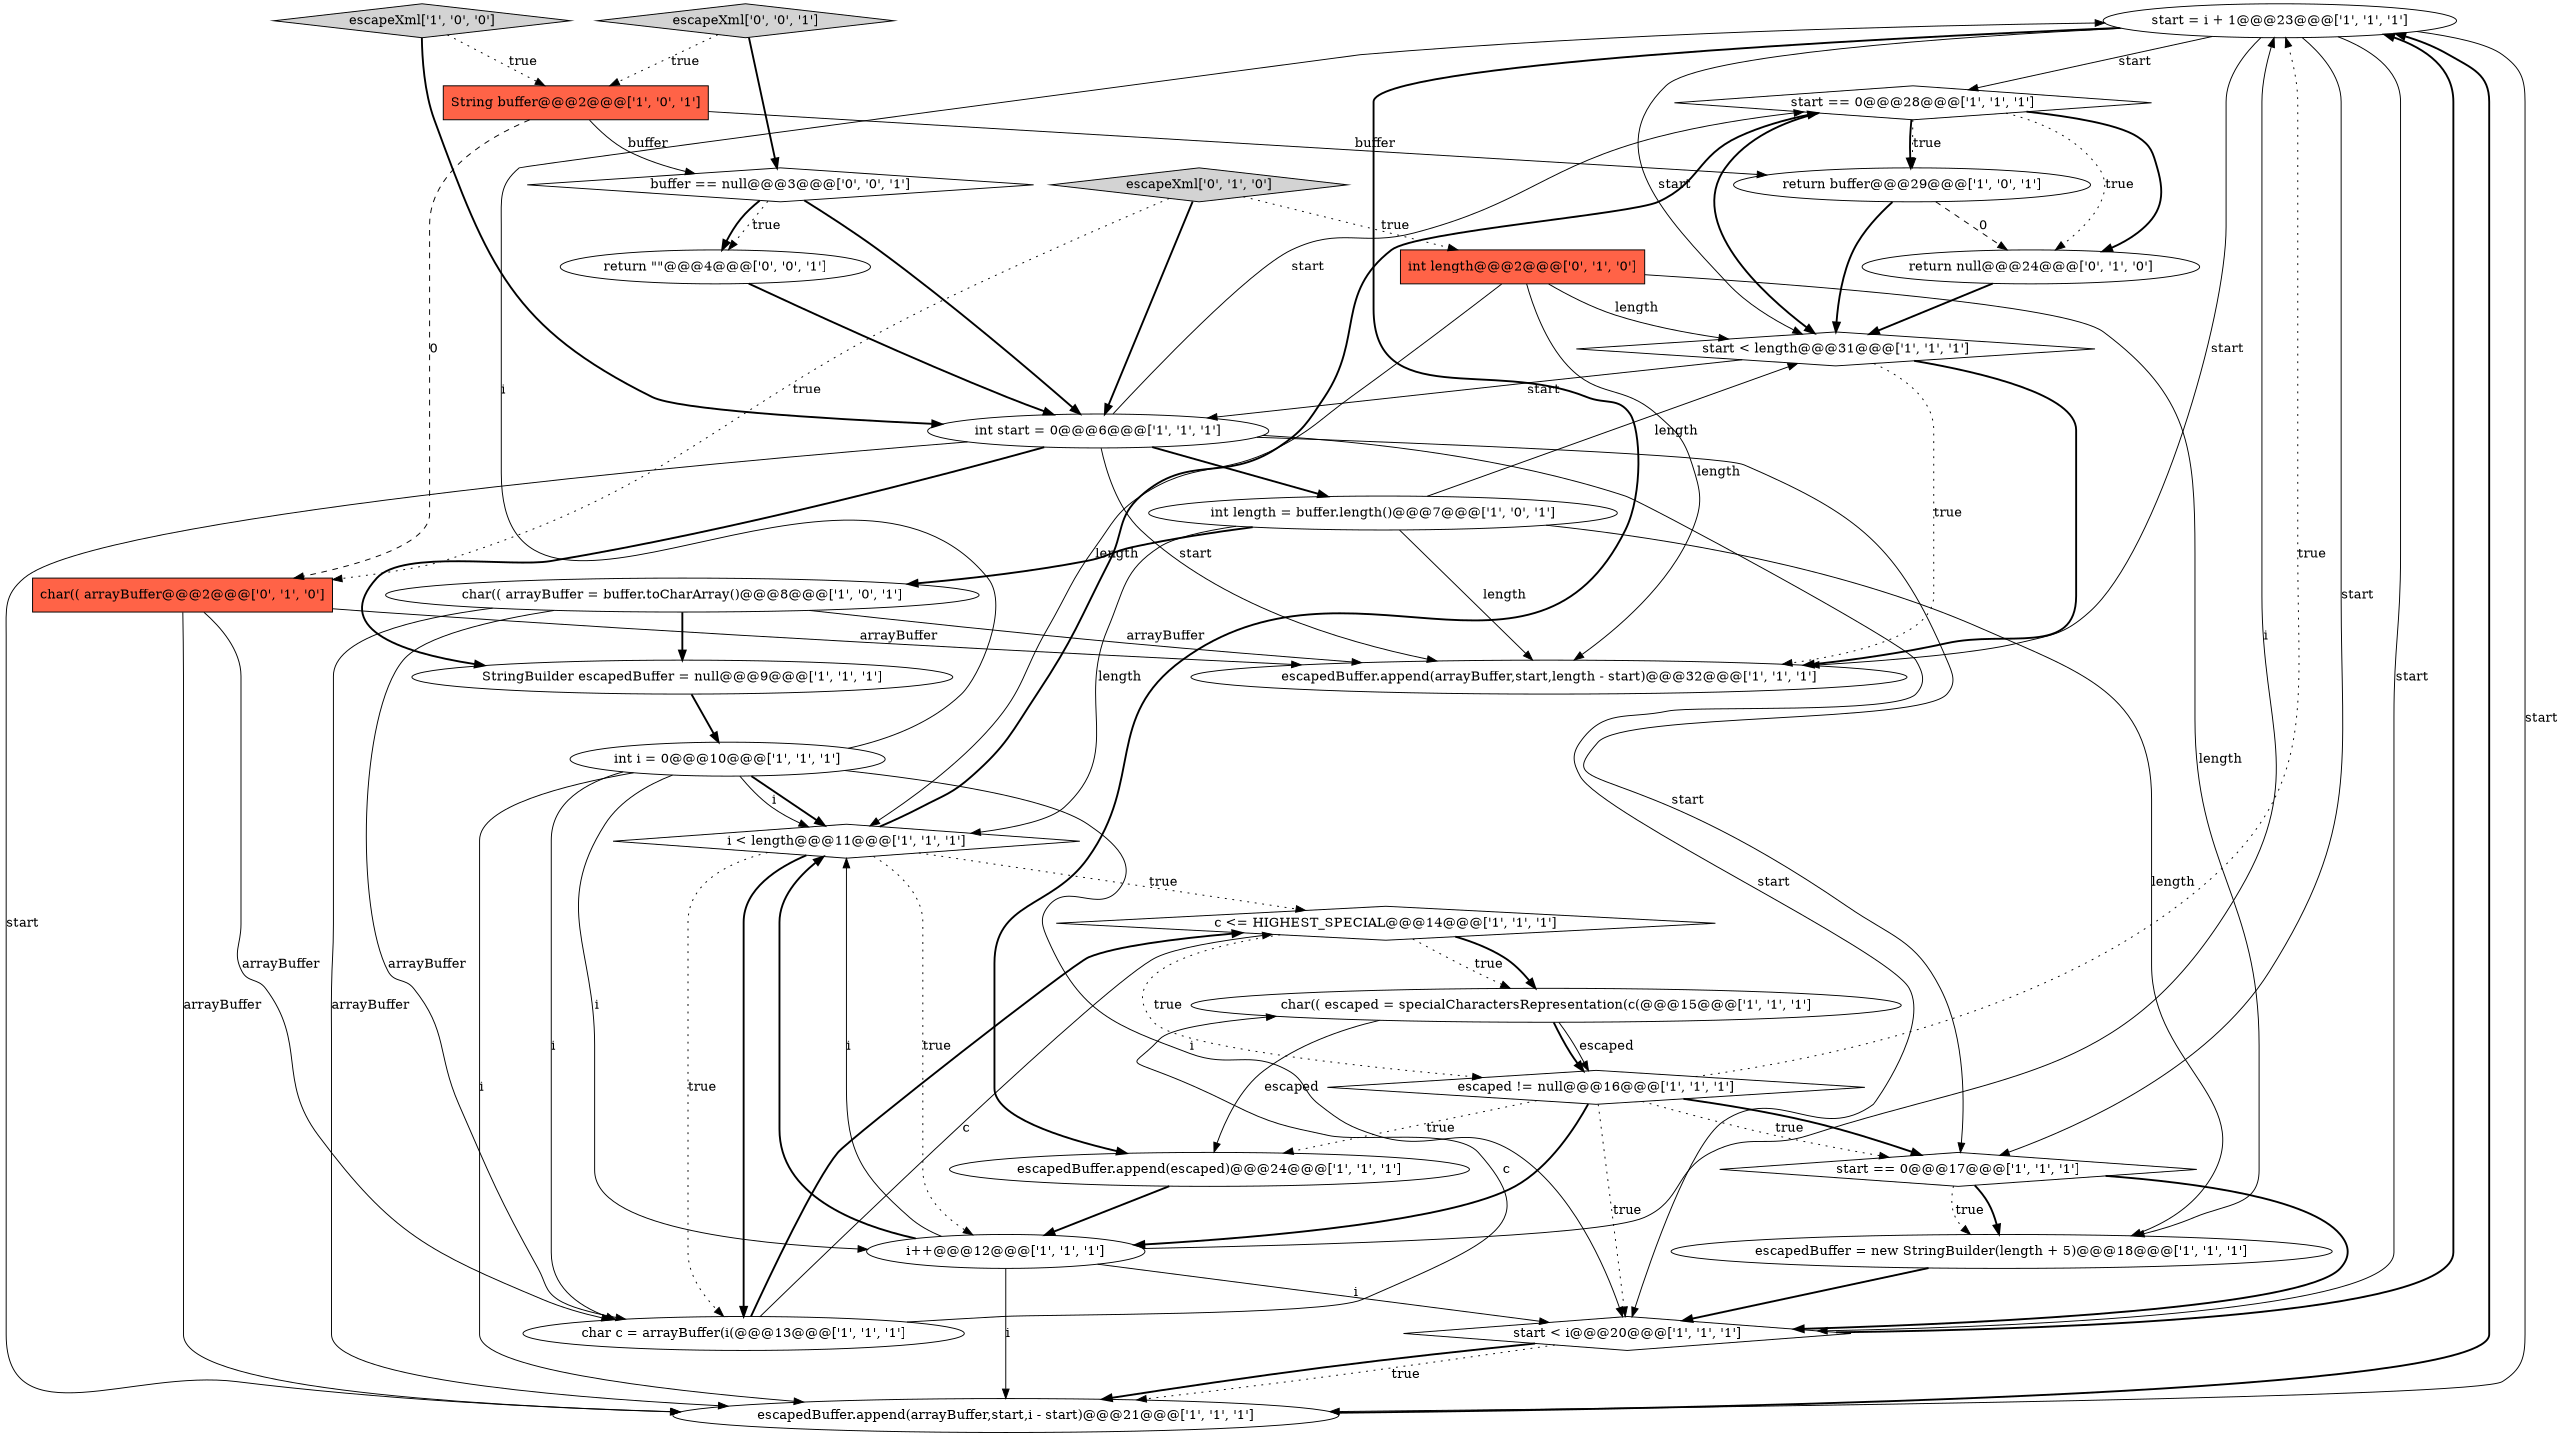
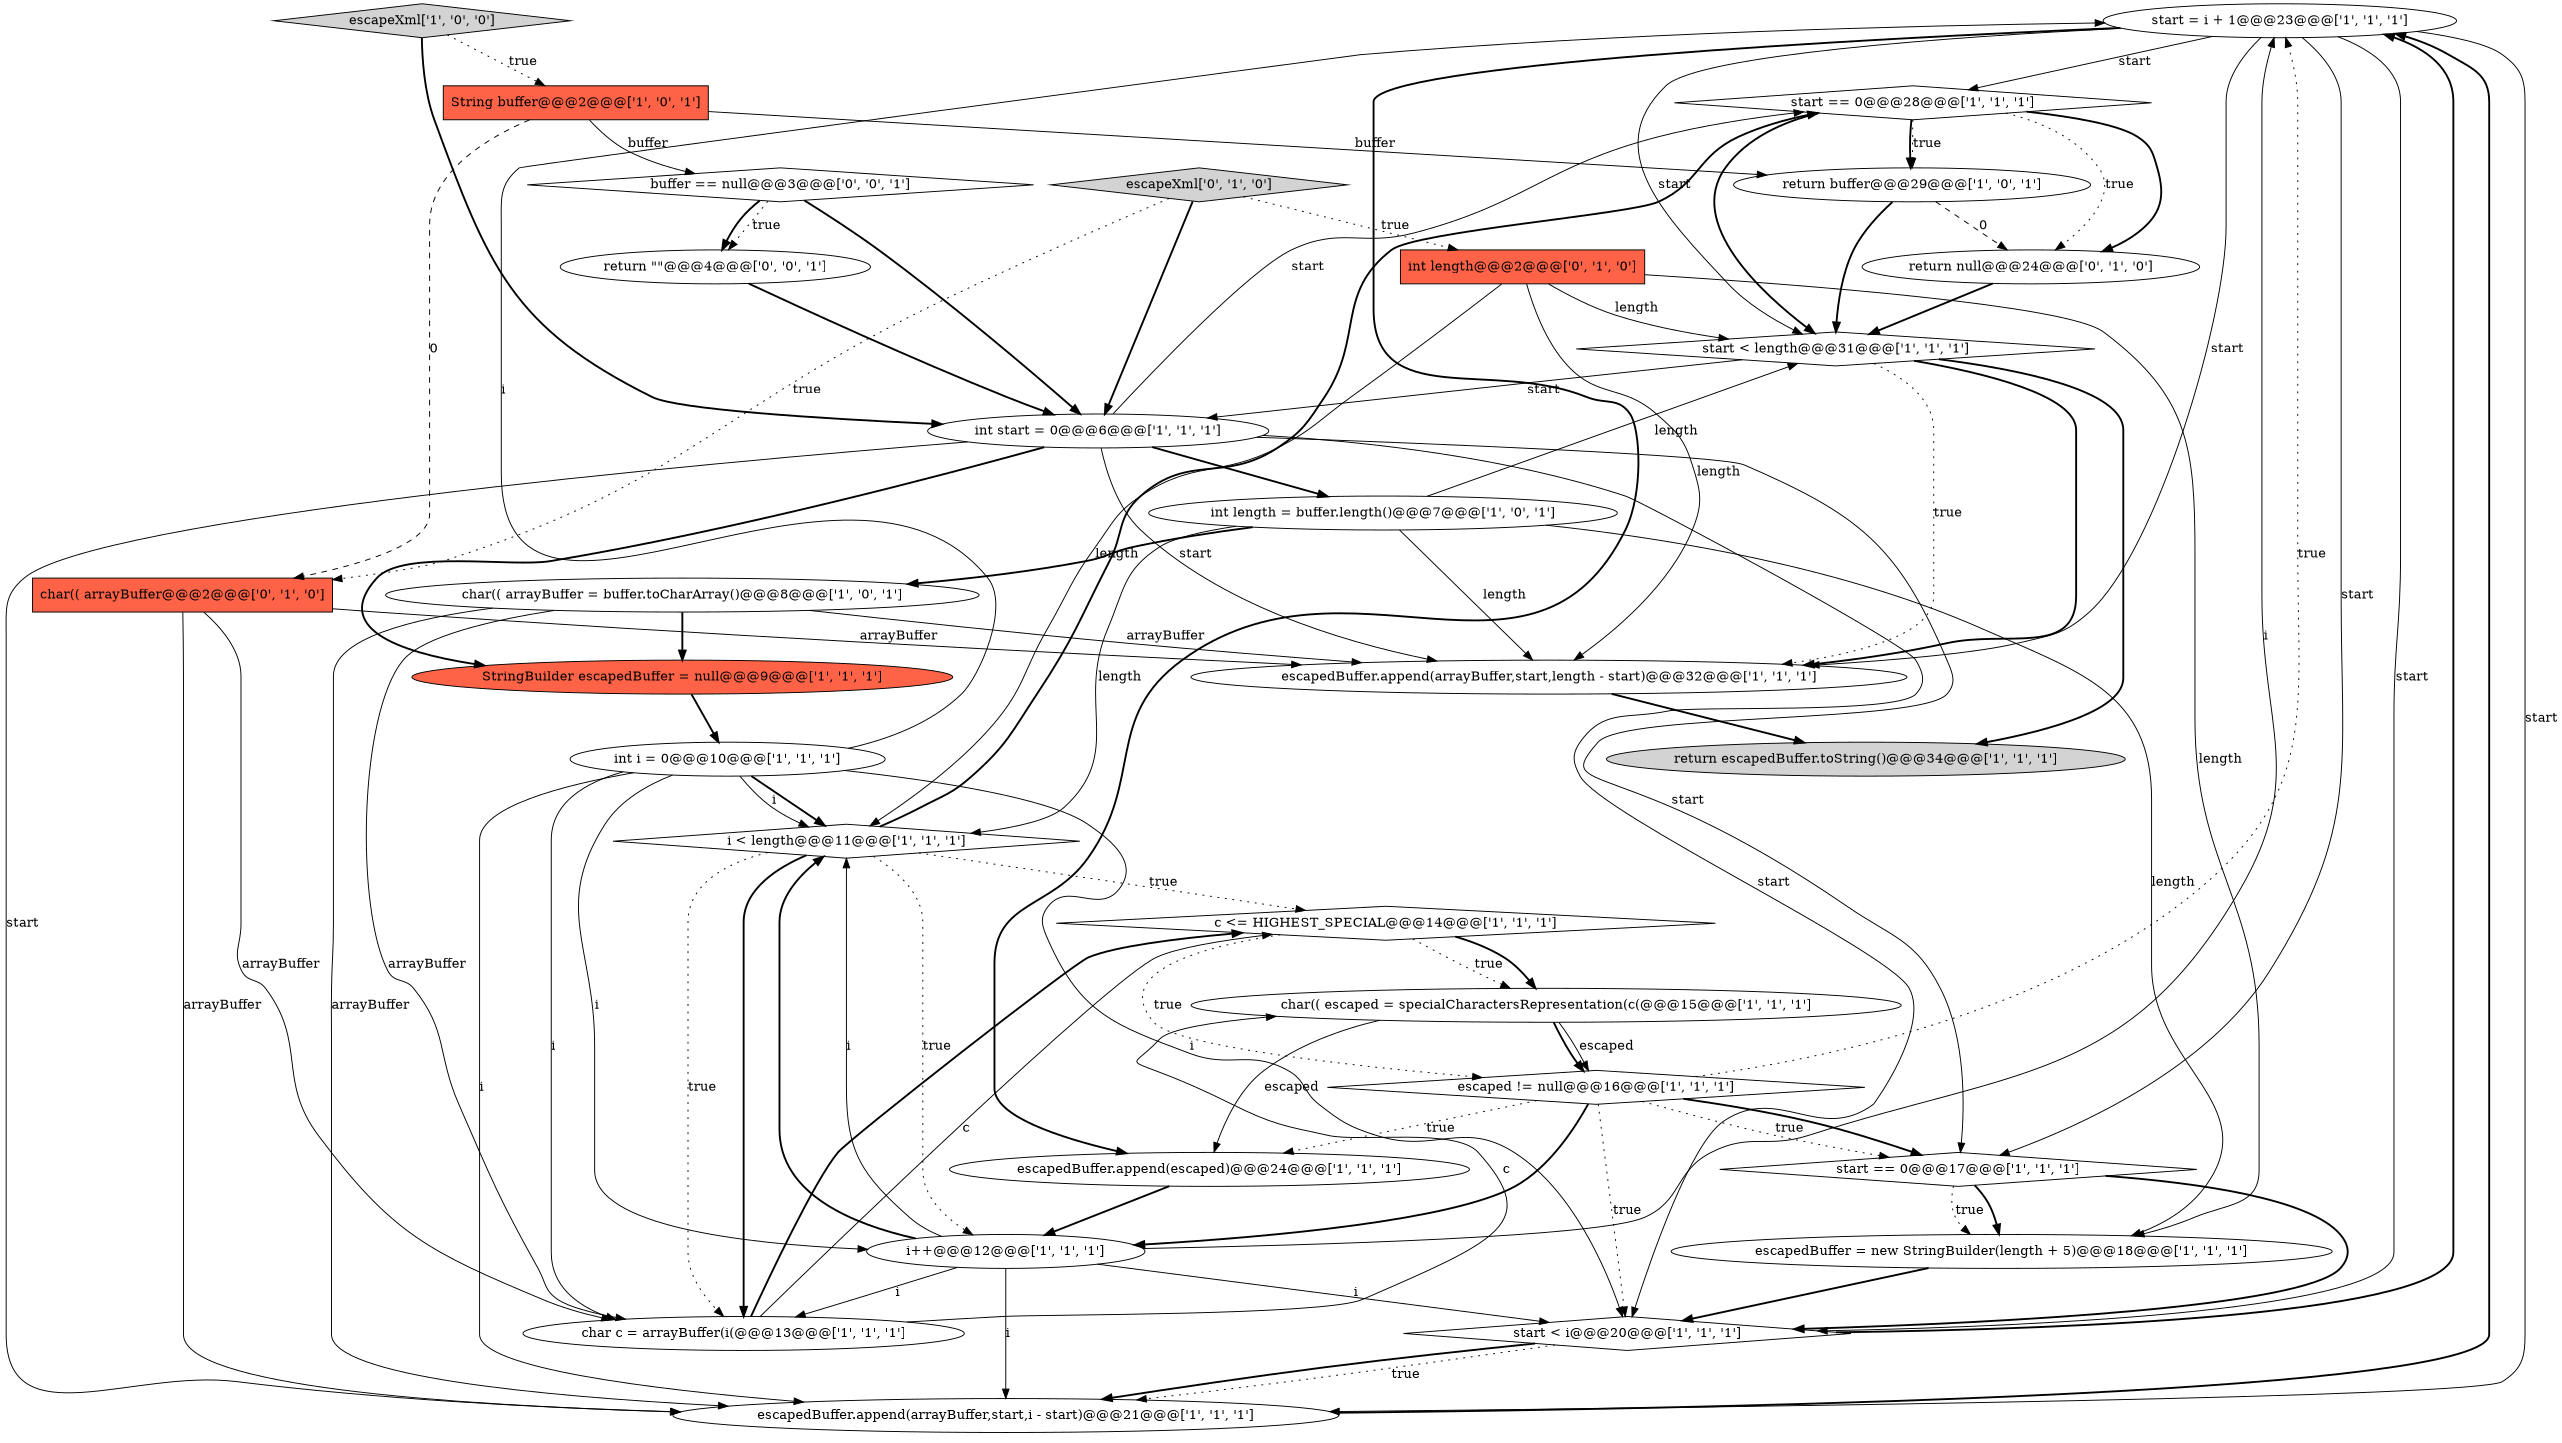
(746, 21) -> none
(682, 677) -> (682, 677)
none -> (1866, 759)
none -> (881, 1291)
